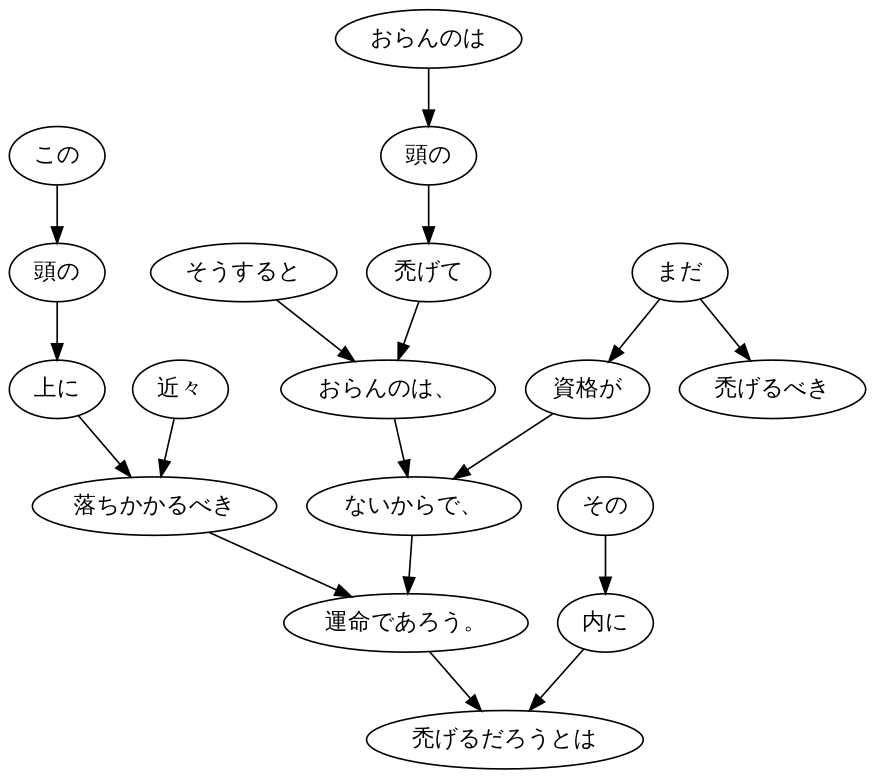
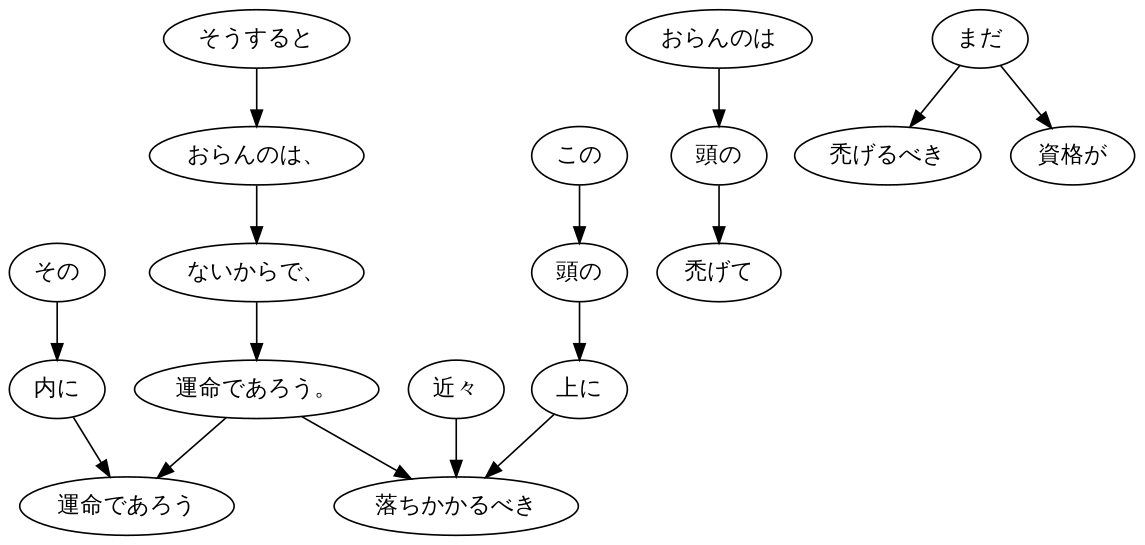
(411, 323) -> none
(510, 442) -> none
(273, 561) -> (349, 444)
(505, 740) -> (127, 506)
